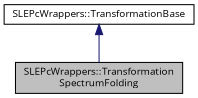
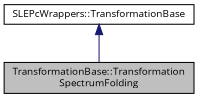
(99, 78) -> (99, 78)
